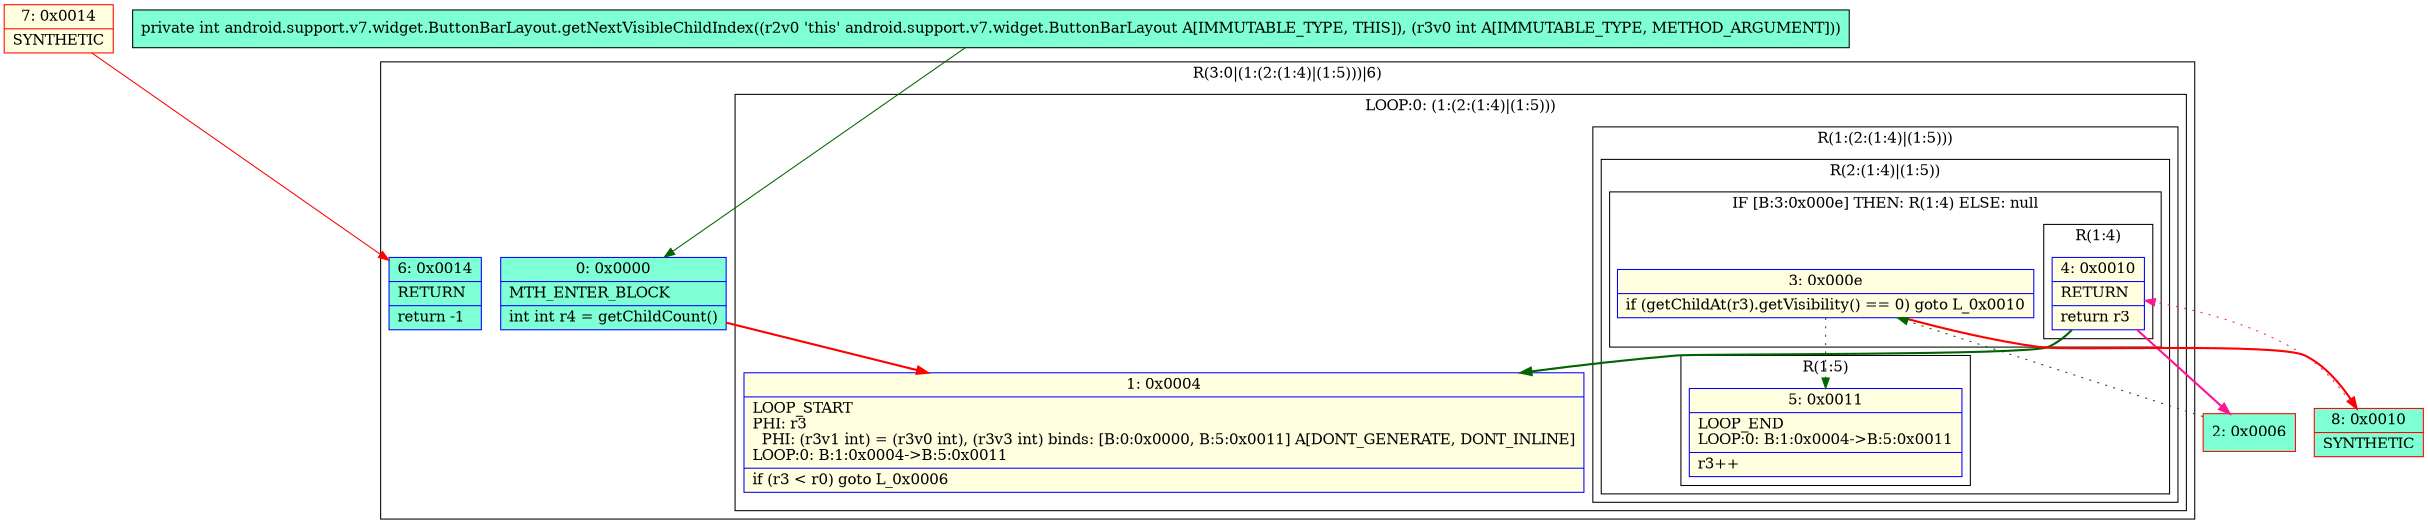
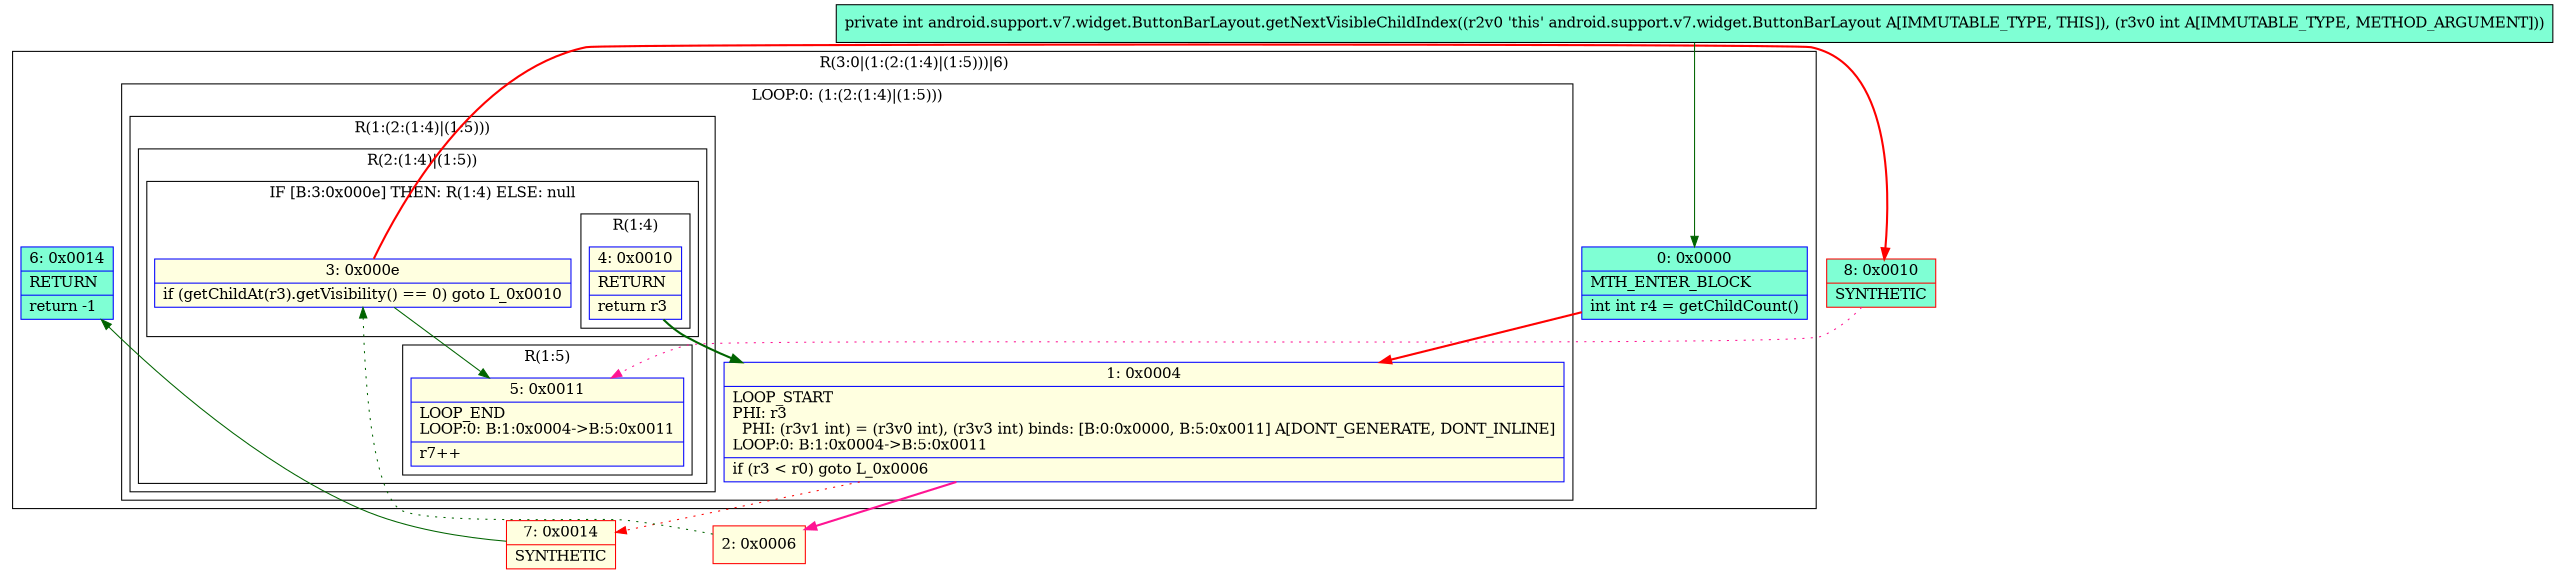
(236, 154) -> (289, 471)
(2267, 335) -> (1243, 342)
(1826, 340) -> (424, 330)
(2179, 368) -> (921, 493)
(2249, 433) -> (759, 545)
(1719, 464) -> (440, 454)
none -> (696, 516)
